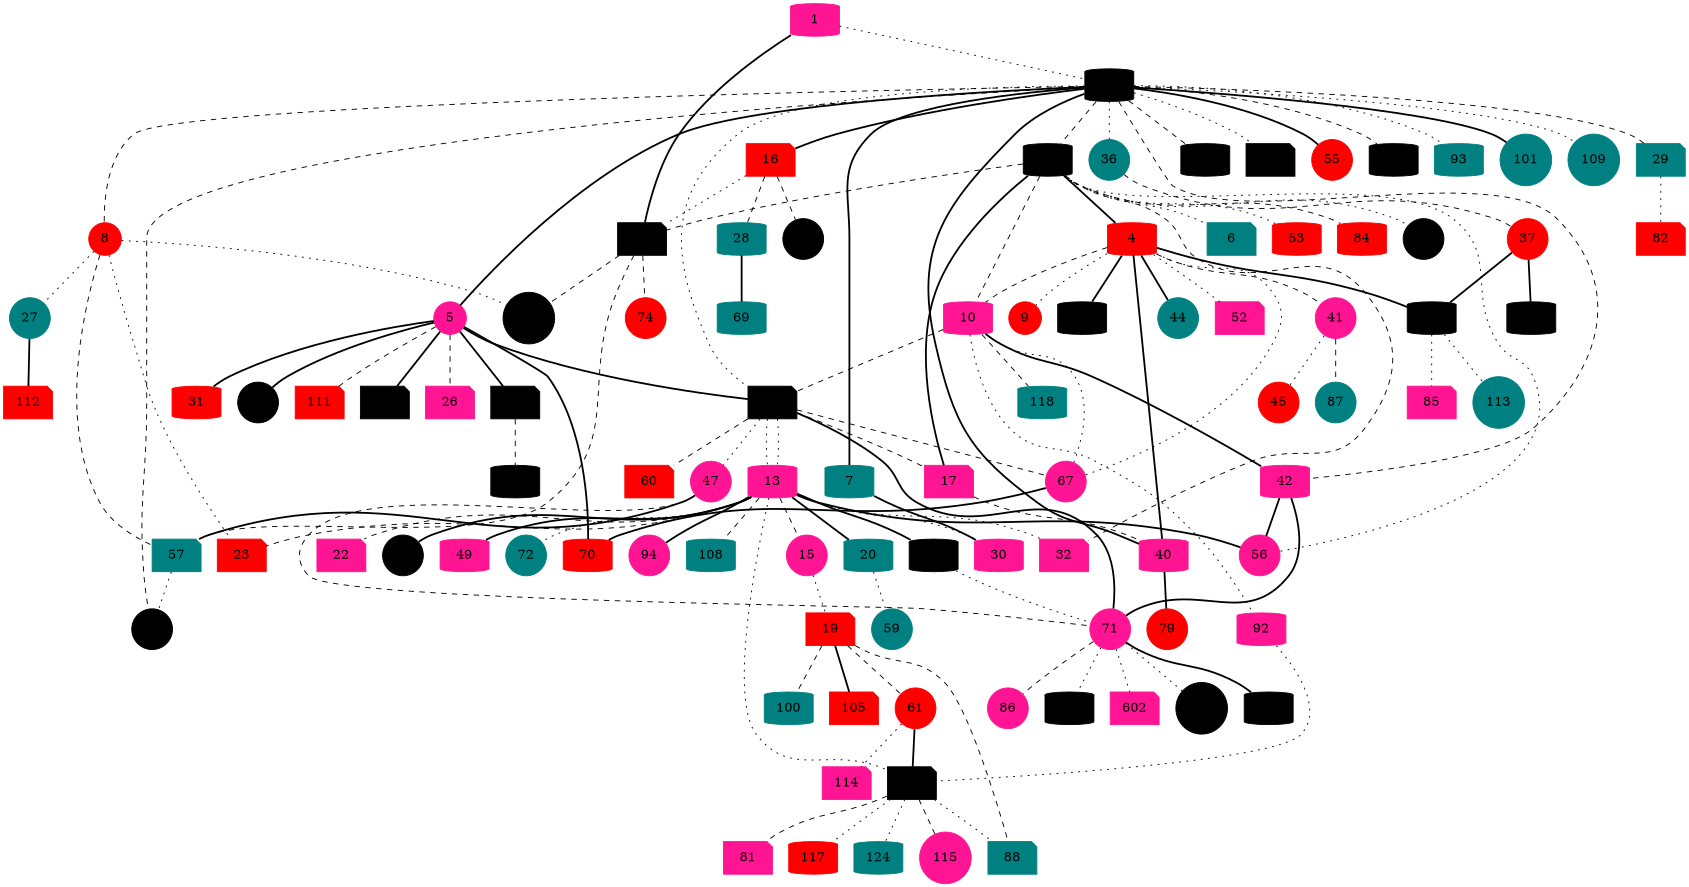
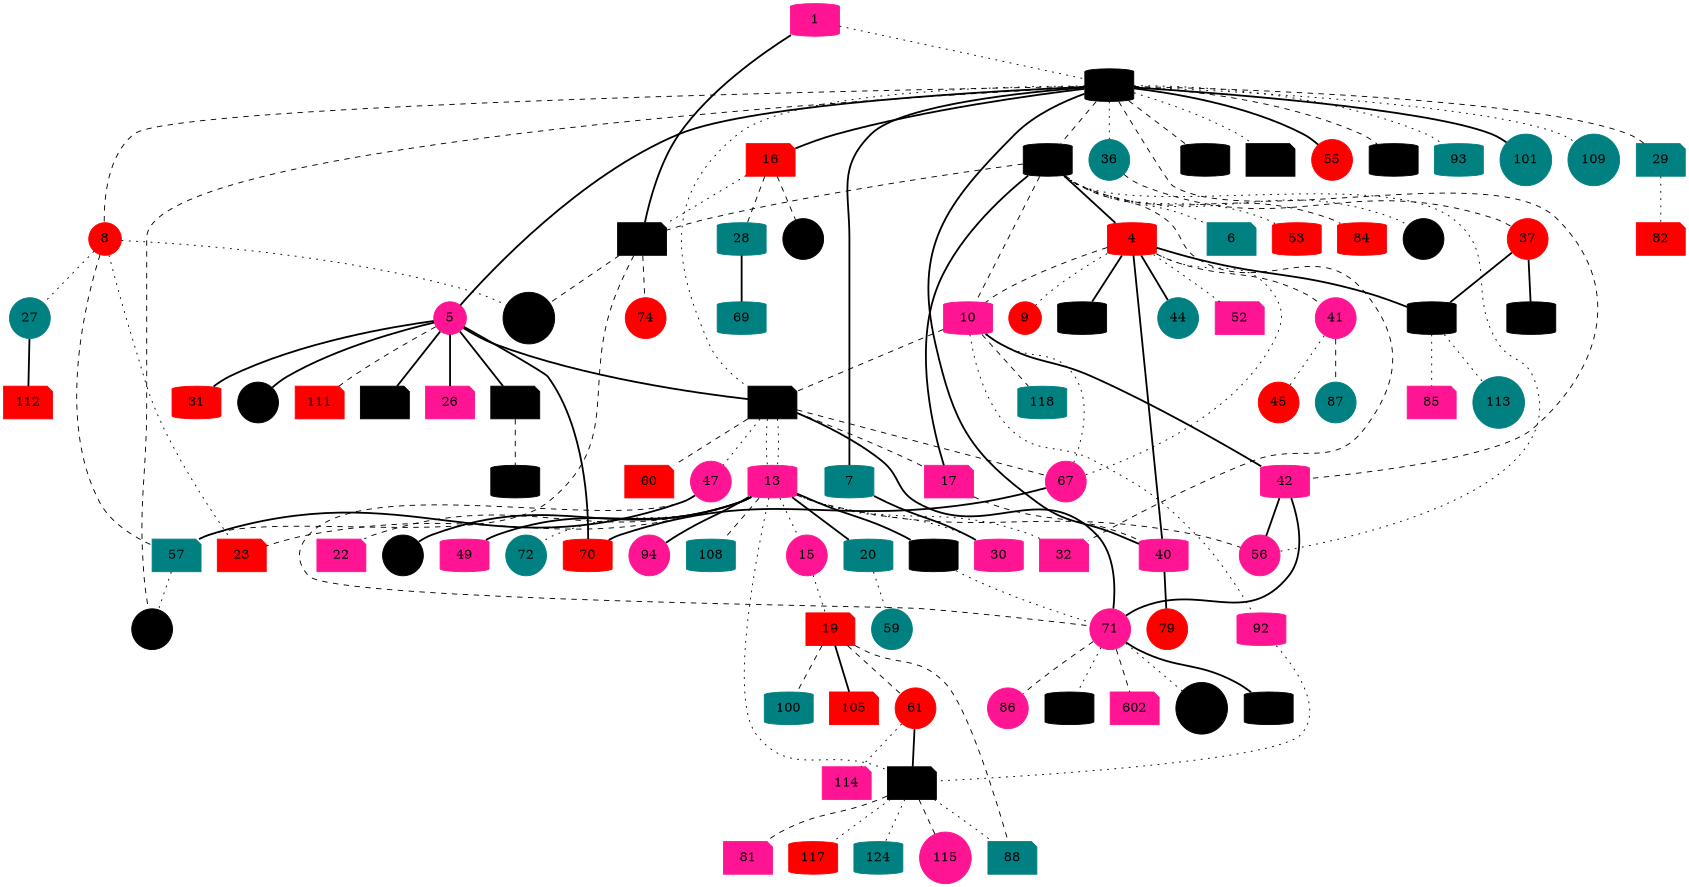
(450, 360) -> (450, 360)
(789, 517) -> (789, 517)
(1019, 522) -> (1019, 522)
(1123, 671) -> (1123, 671)
